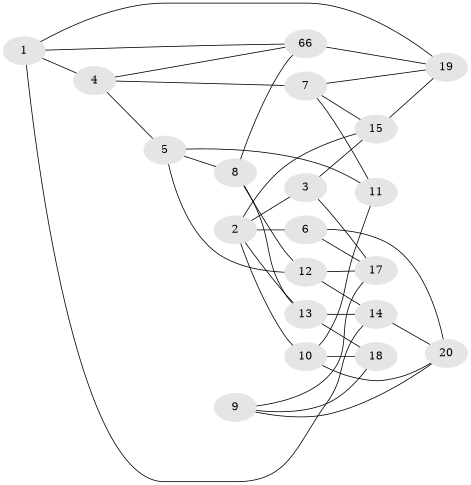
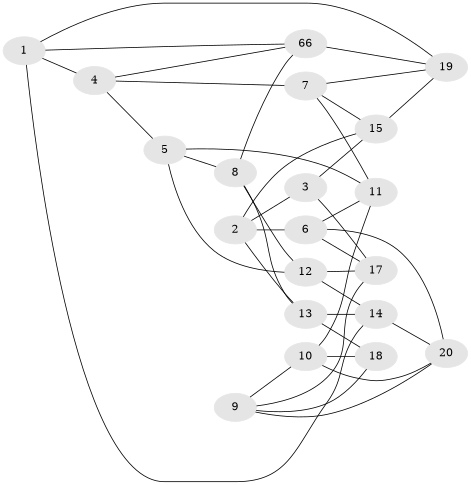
none -> (341, 211)
(263, 297) -> (271, 382)
